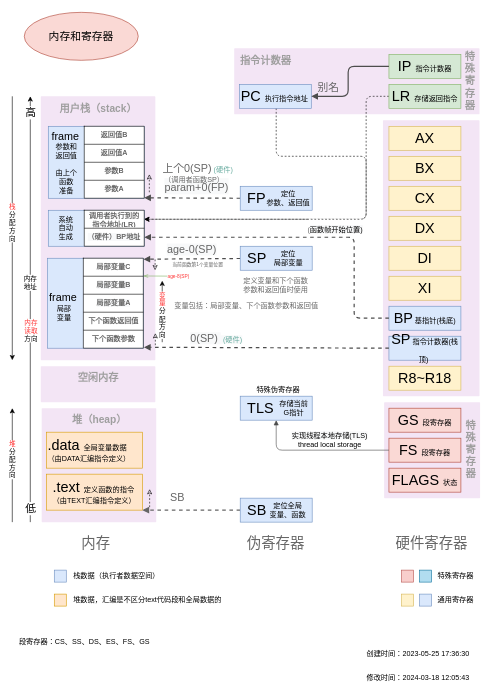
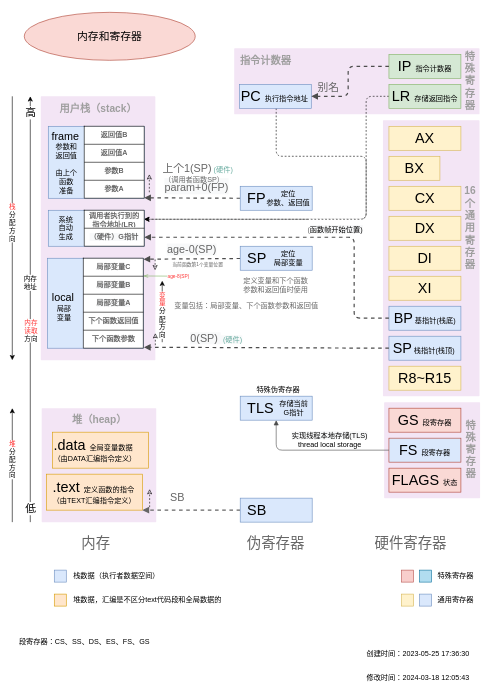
(81, 36) -> (110, 36)
(348, 77) -> (348, 77)
(198, 168) -> (198, 168)
(425, 168) -> (415, 168)
none -> (470, 228)
(114, 237) -> (114, 237)
(64, 307) -> (64, 307)
(425, 348) -> (425, 348)
(425, 378) -> (425, 378)
(98, 384) -> none
(95, 450) -> (101, 450)
(425, 450) -> (425, 450)
(287, 510) -> none
(431, 543) -> (410, 543)
